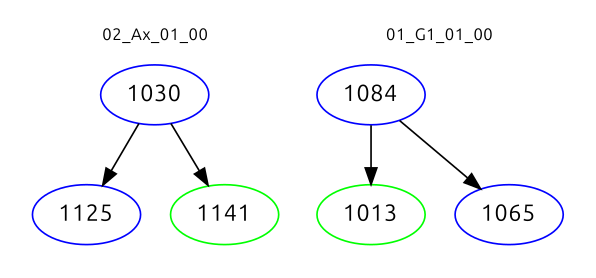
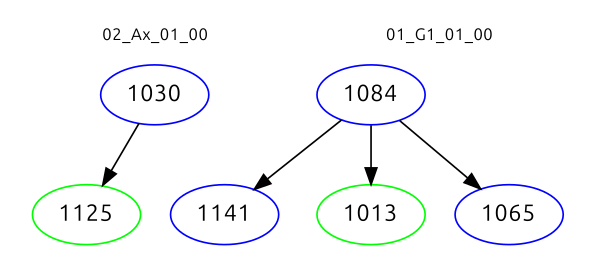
(185, 147) -> (316, 141)
(87, 215) -> (87, 215)
(225, 215) -> (225, 215)
